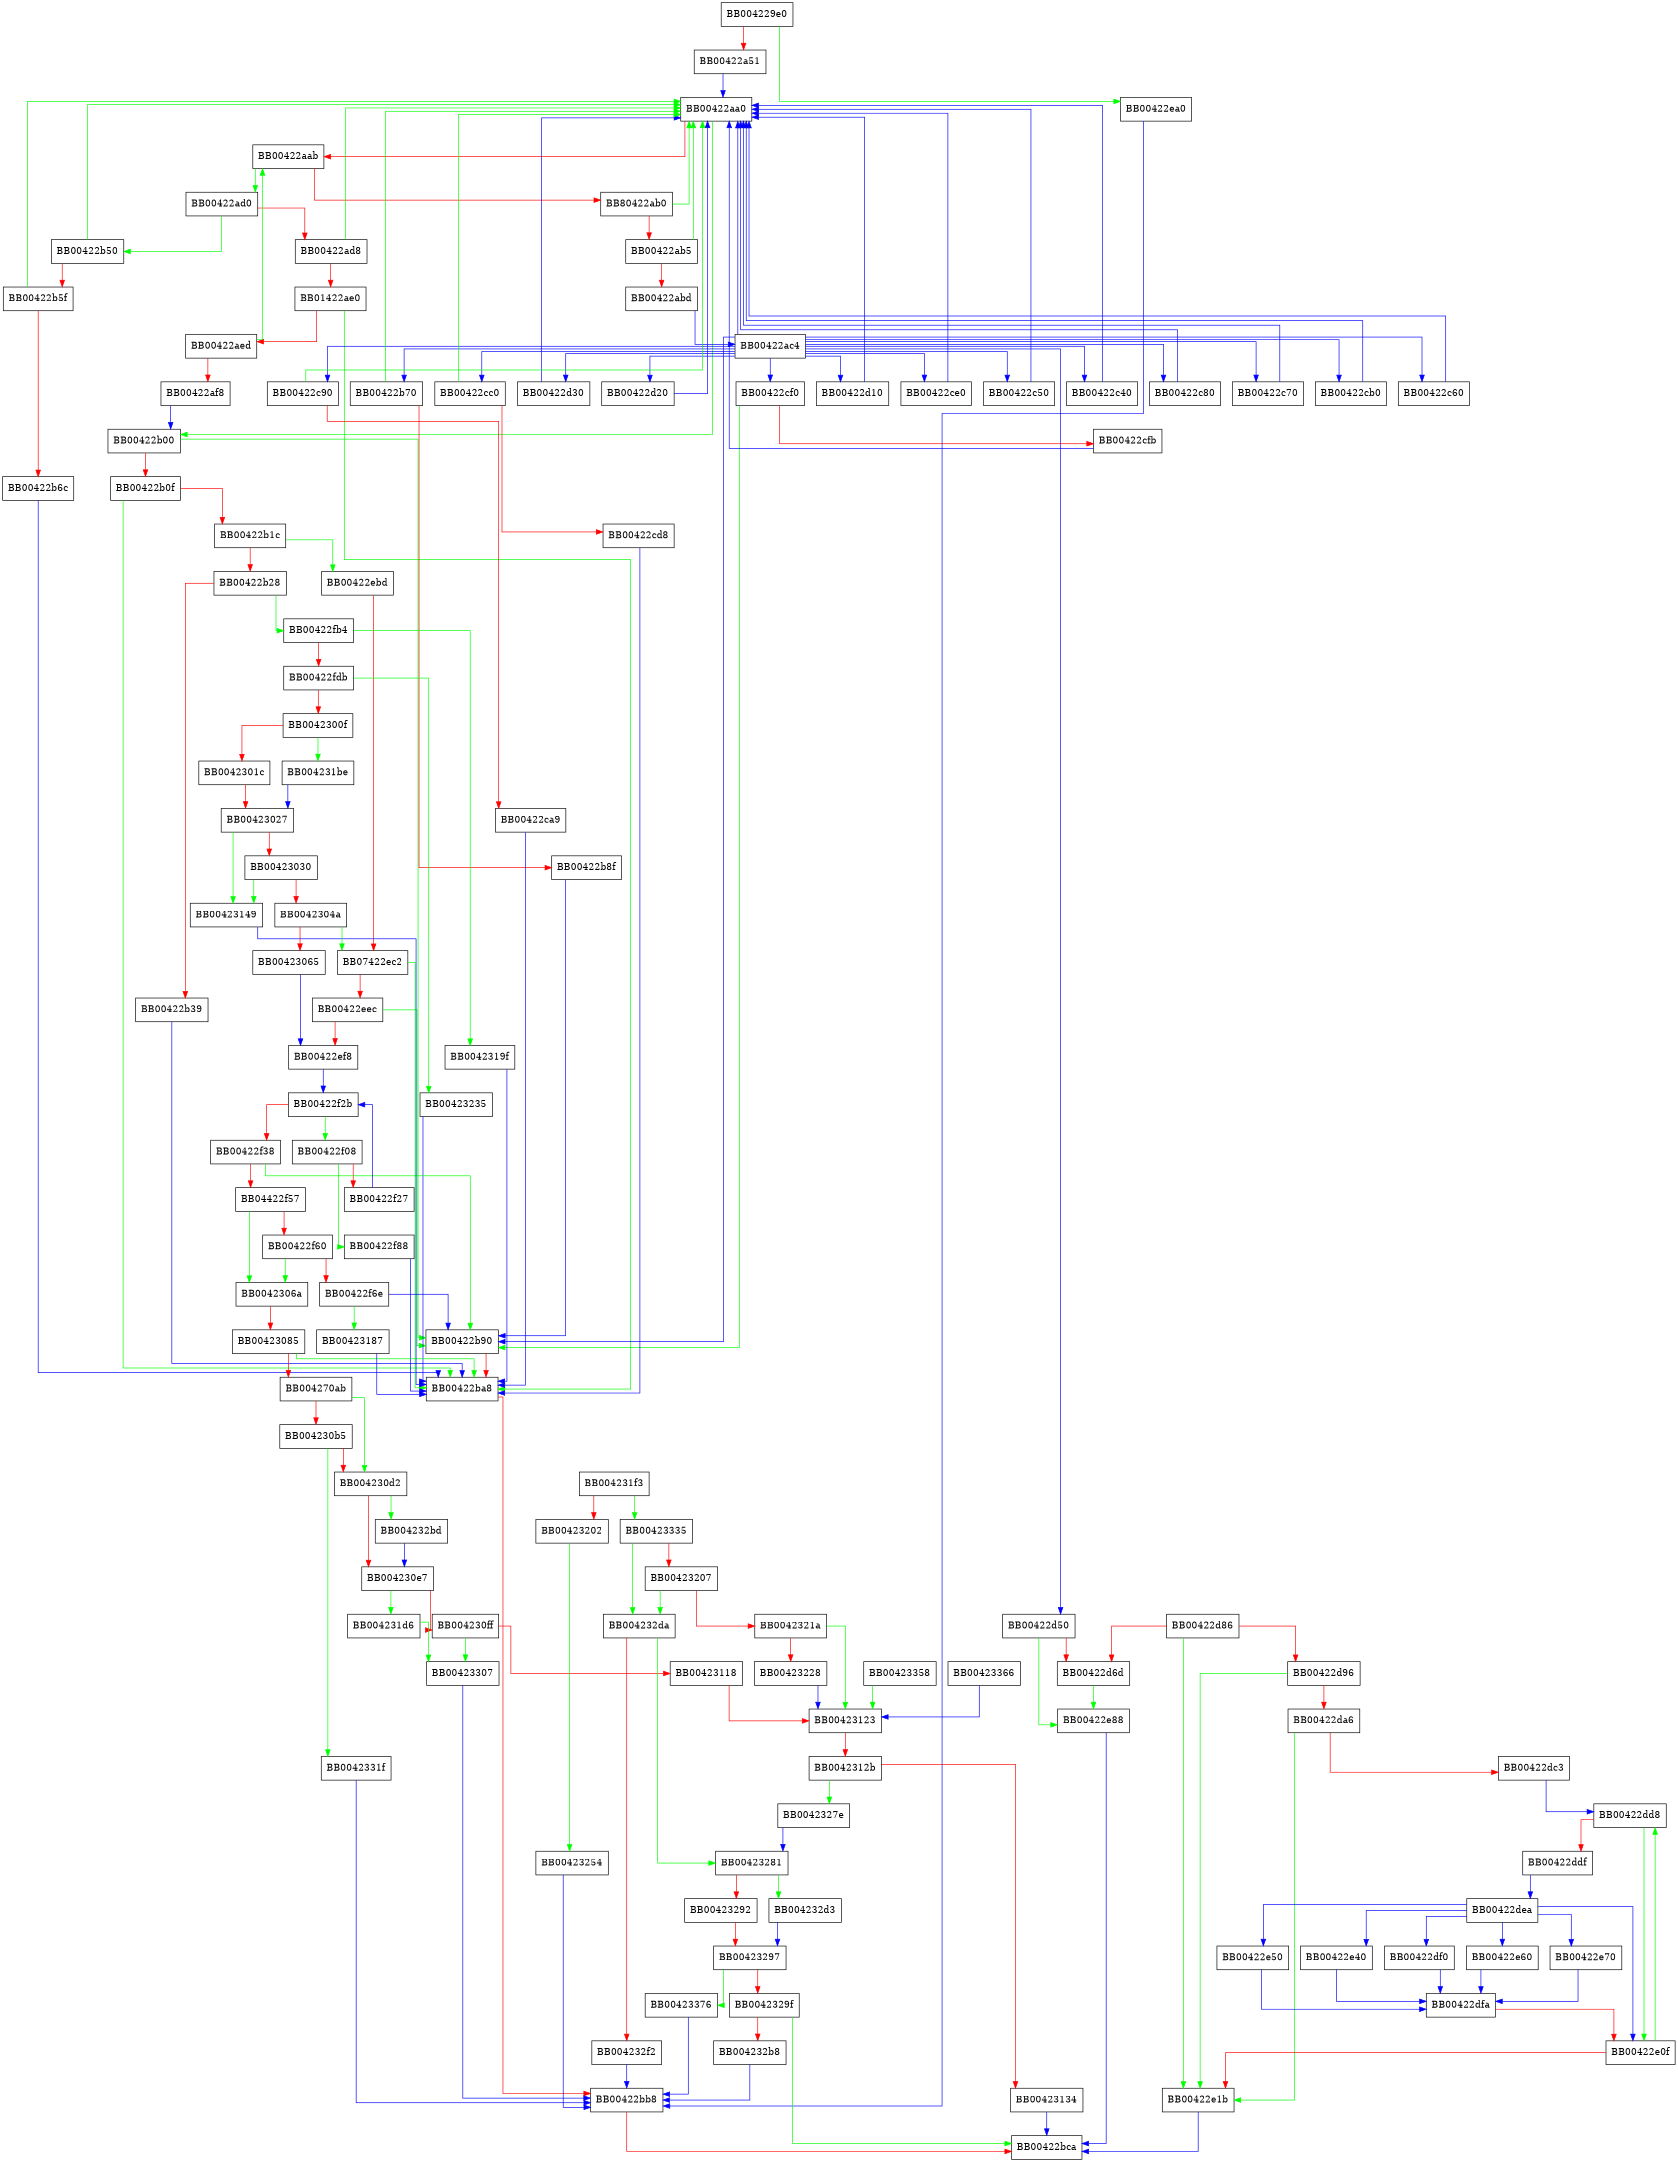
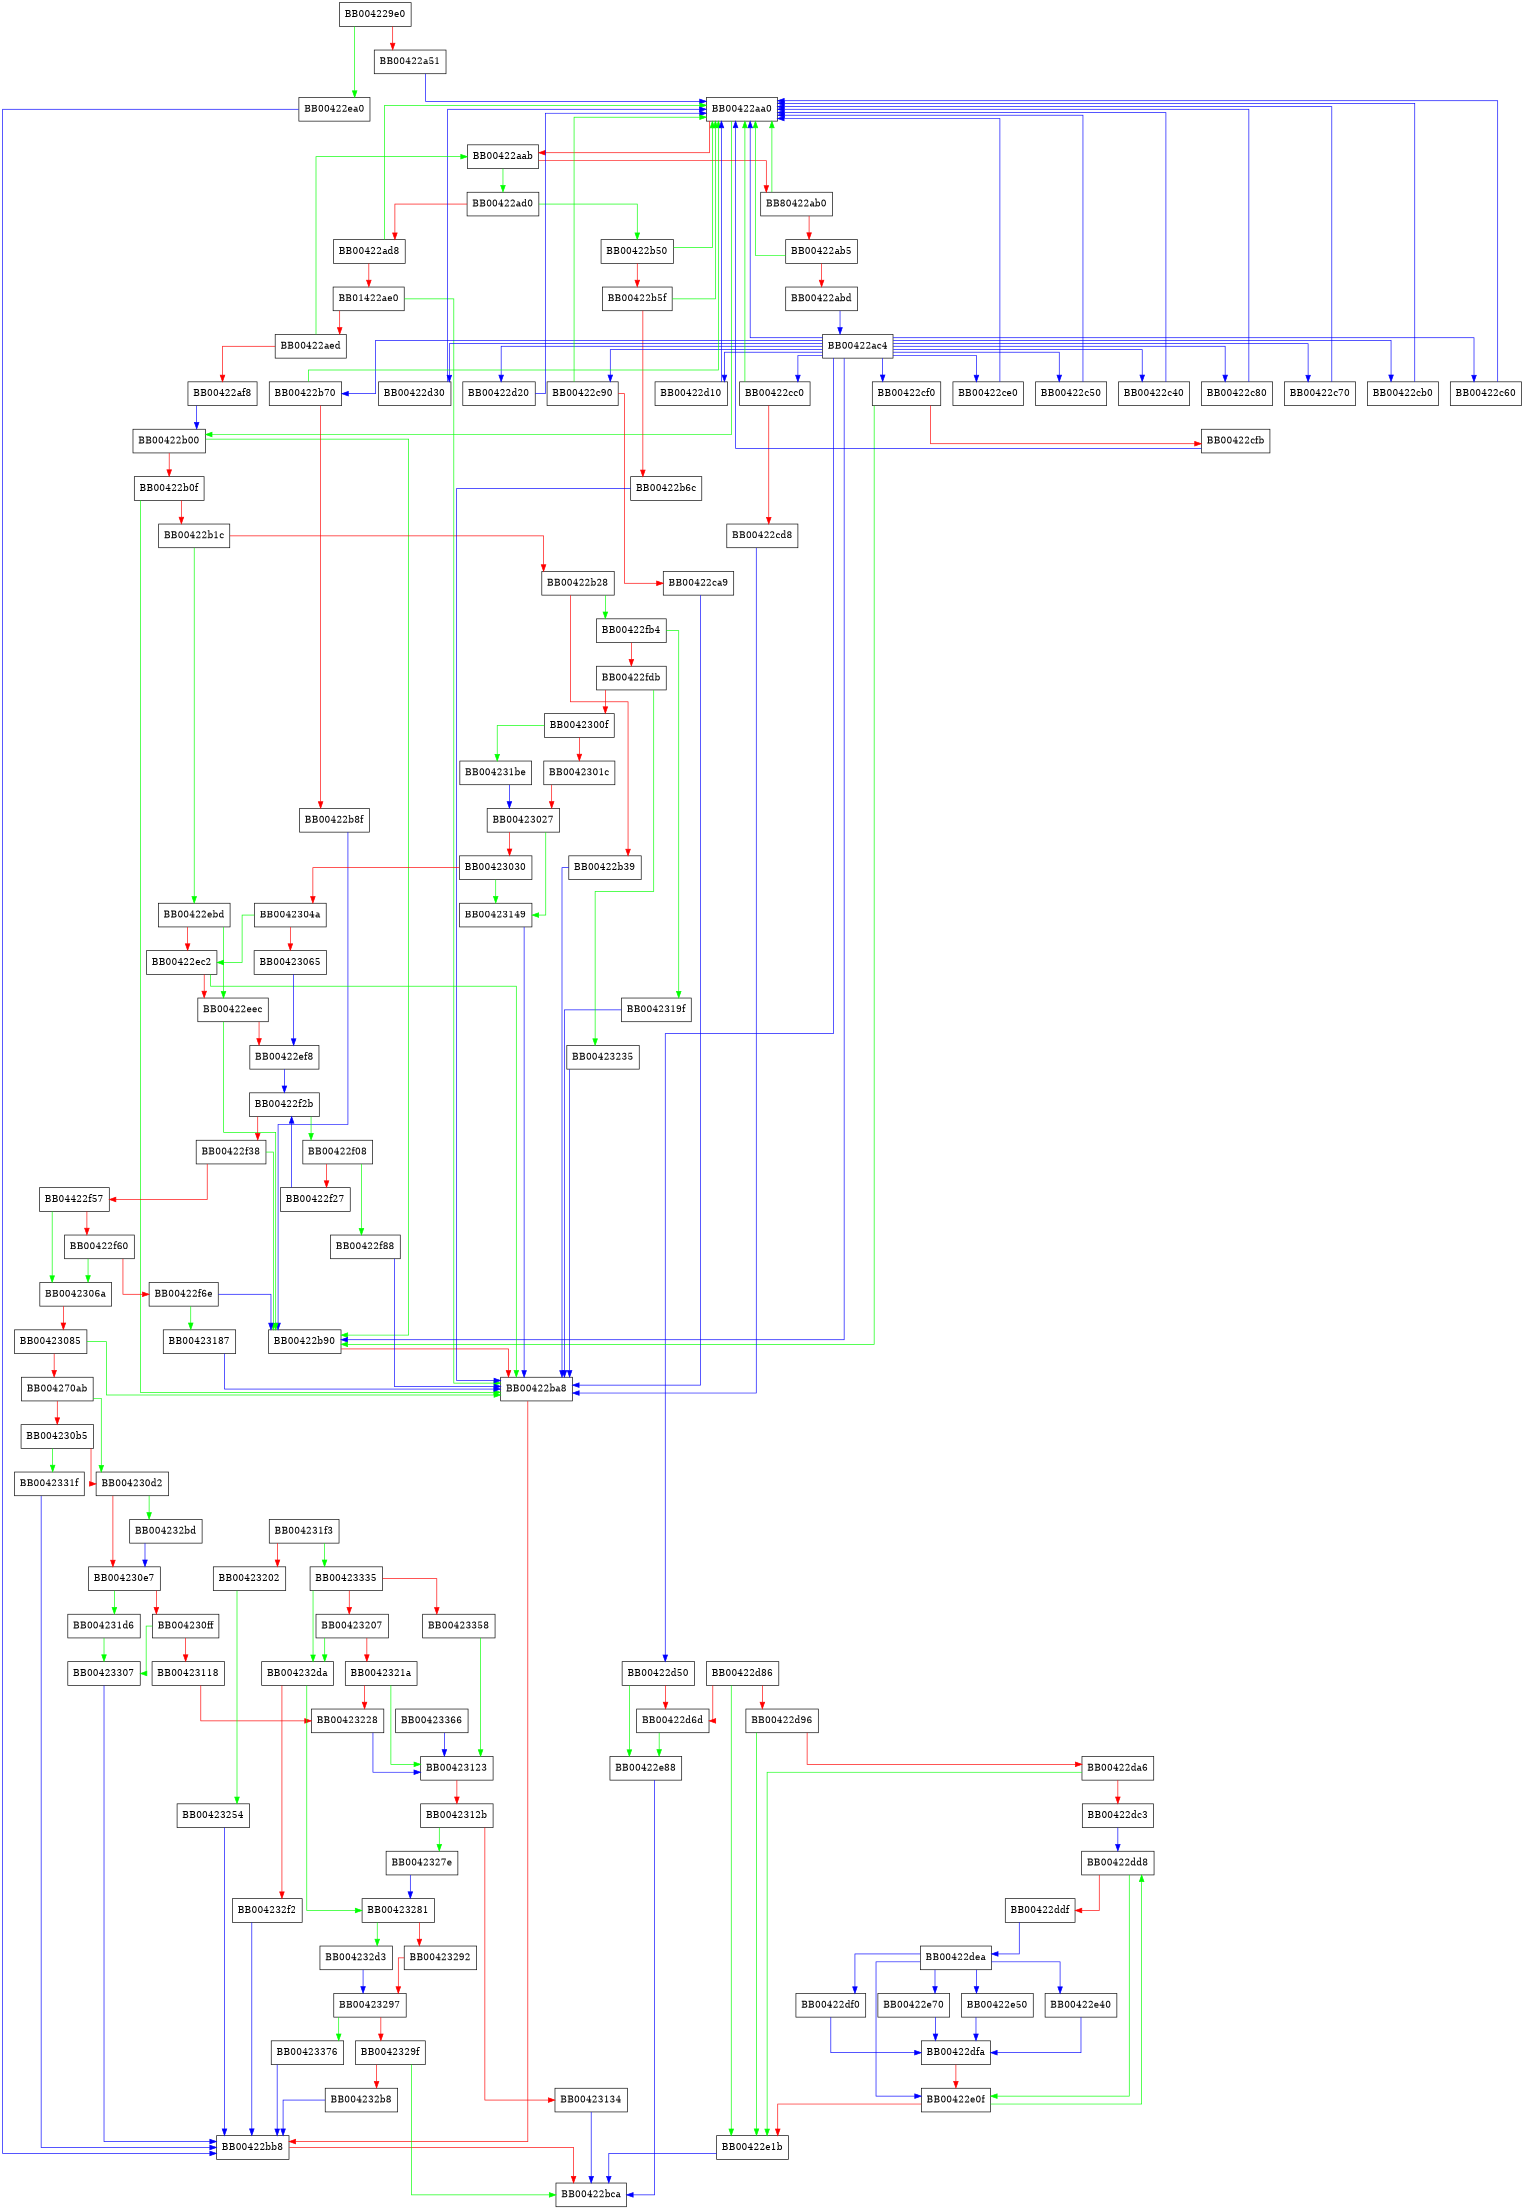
none -> (224, 958)
(373, 962) -> (182, 962)
none -> (424, 1579)
(748, 1721) -> (232, 1721)
(1502, 1958) -> none
